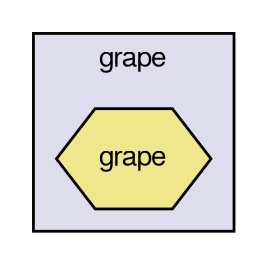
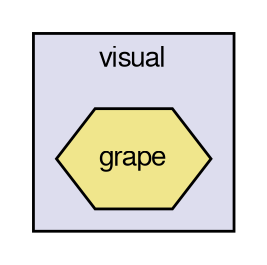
(134, 60) -> (134, 60)
